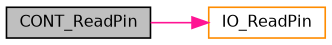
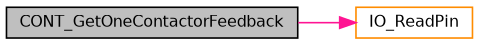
(78, 23) -> (152, 23)
